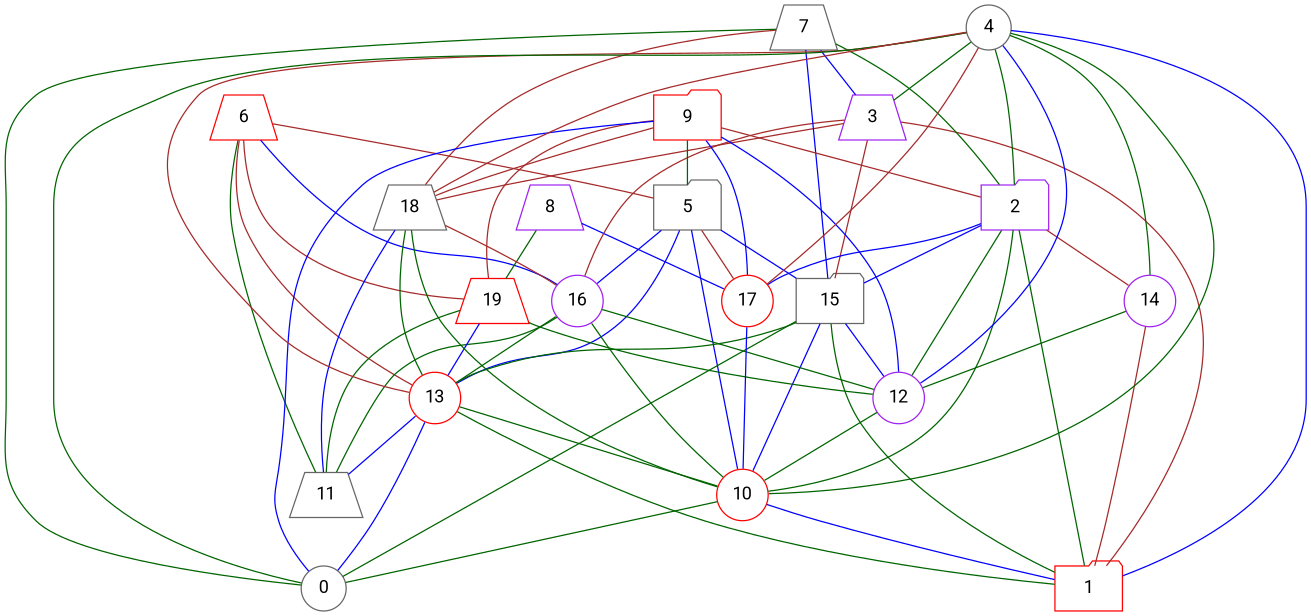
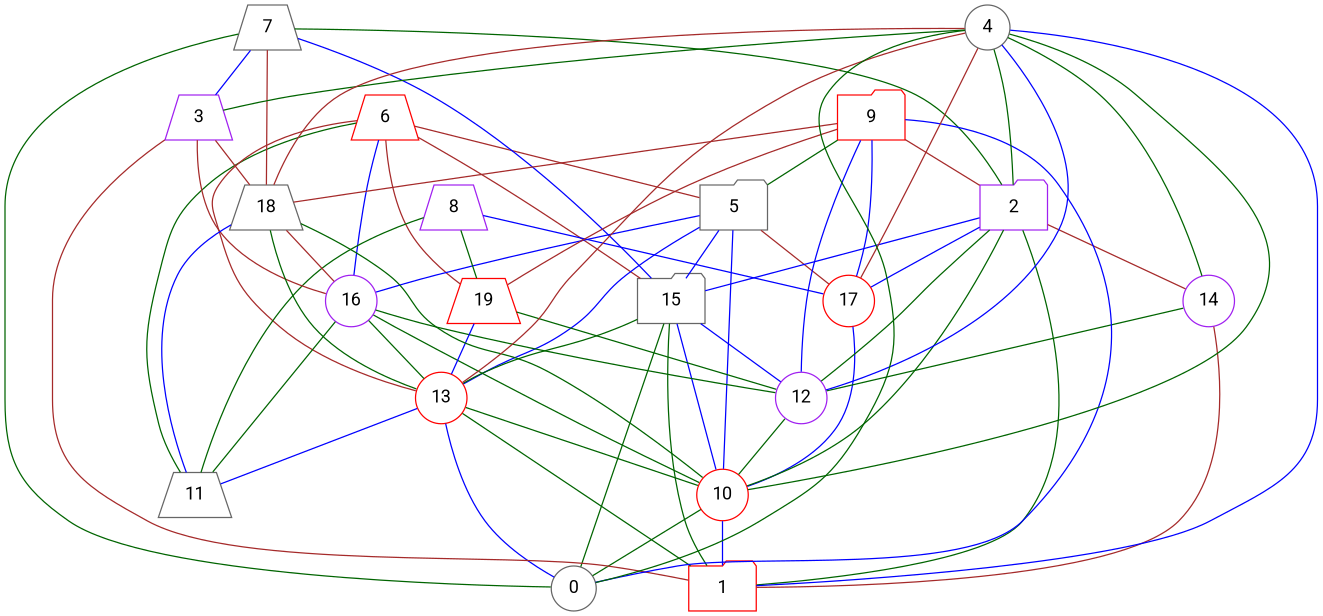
(854, 195) -> (531, 205)
(362, 366) -> (278, 314)
